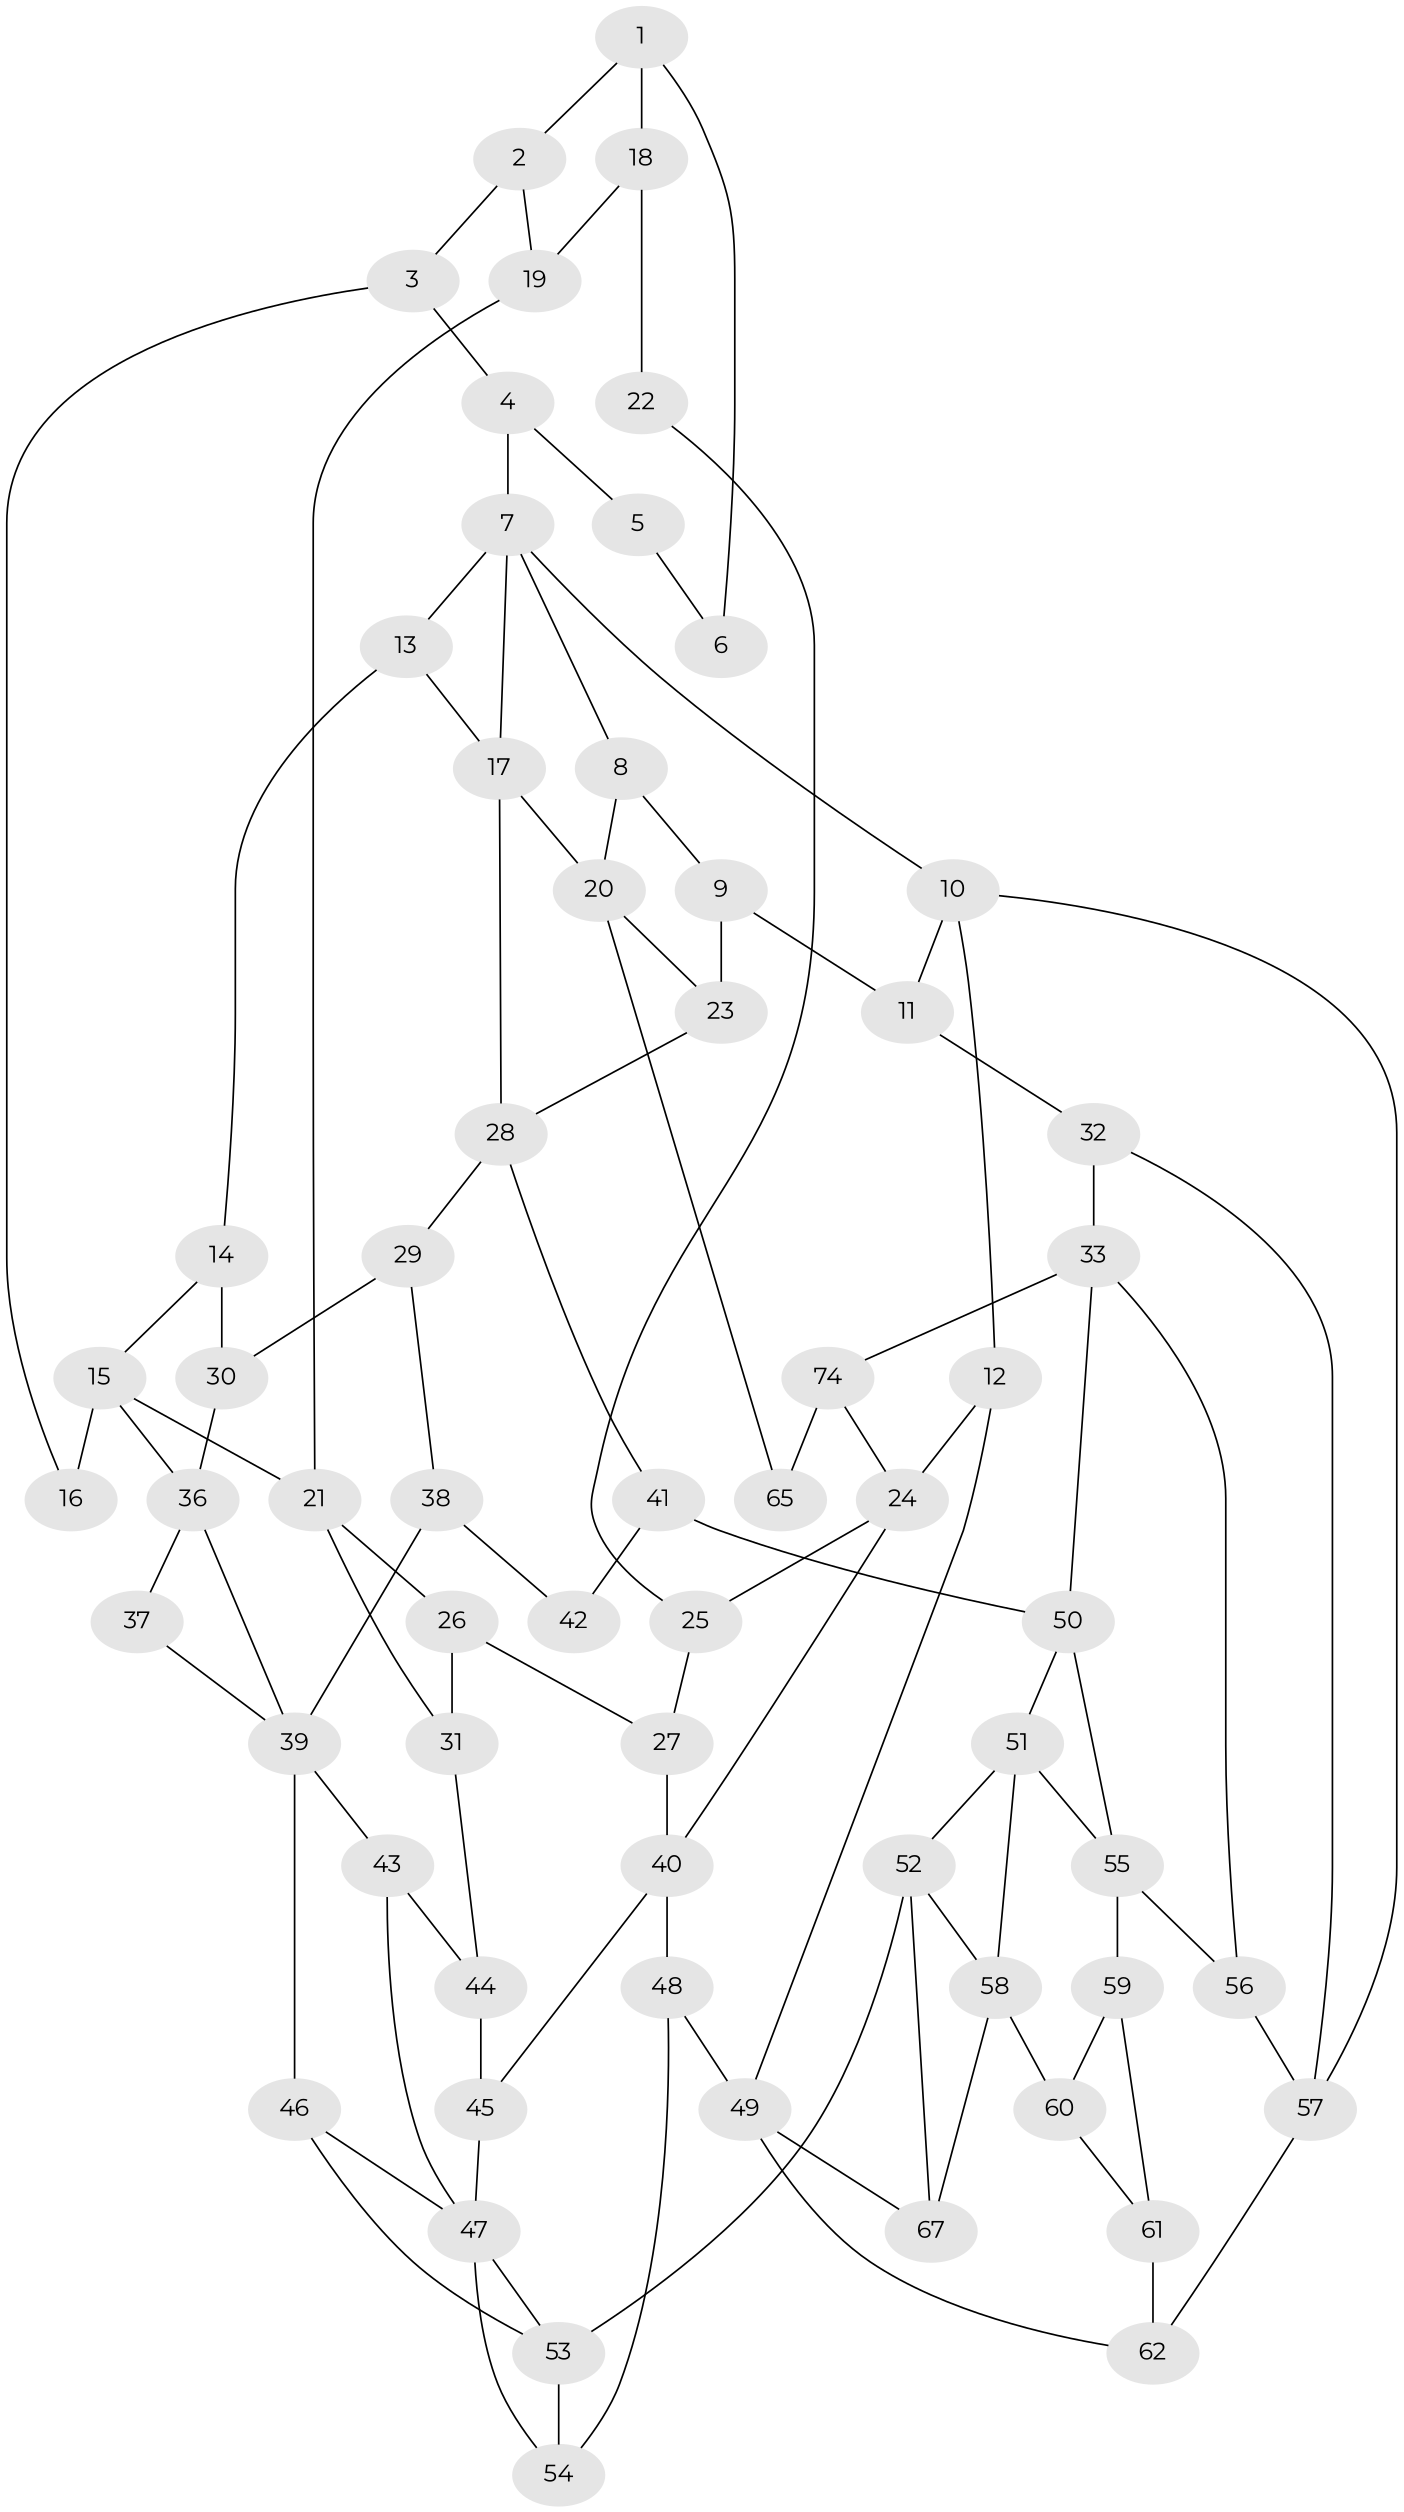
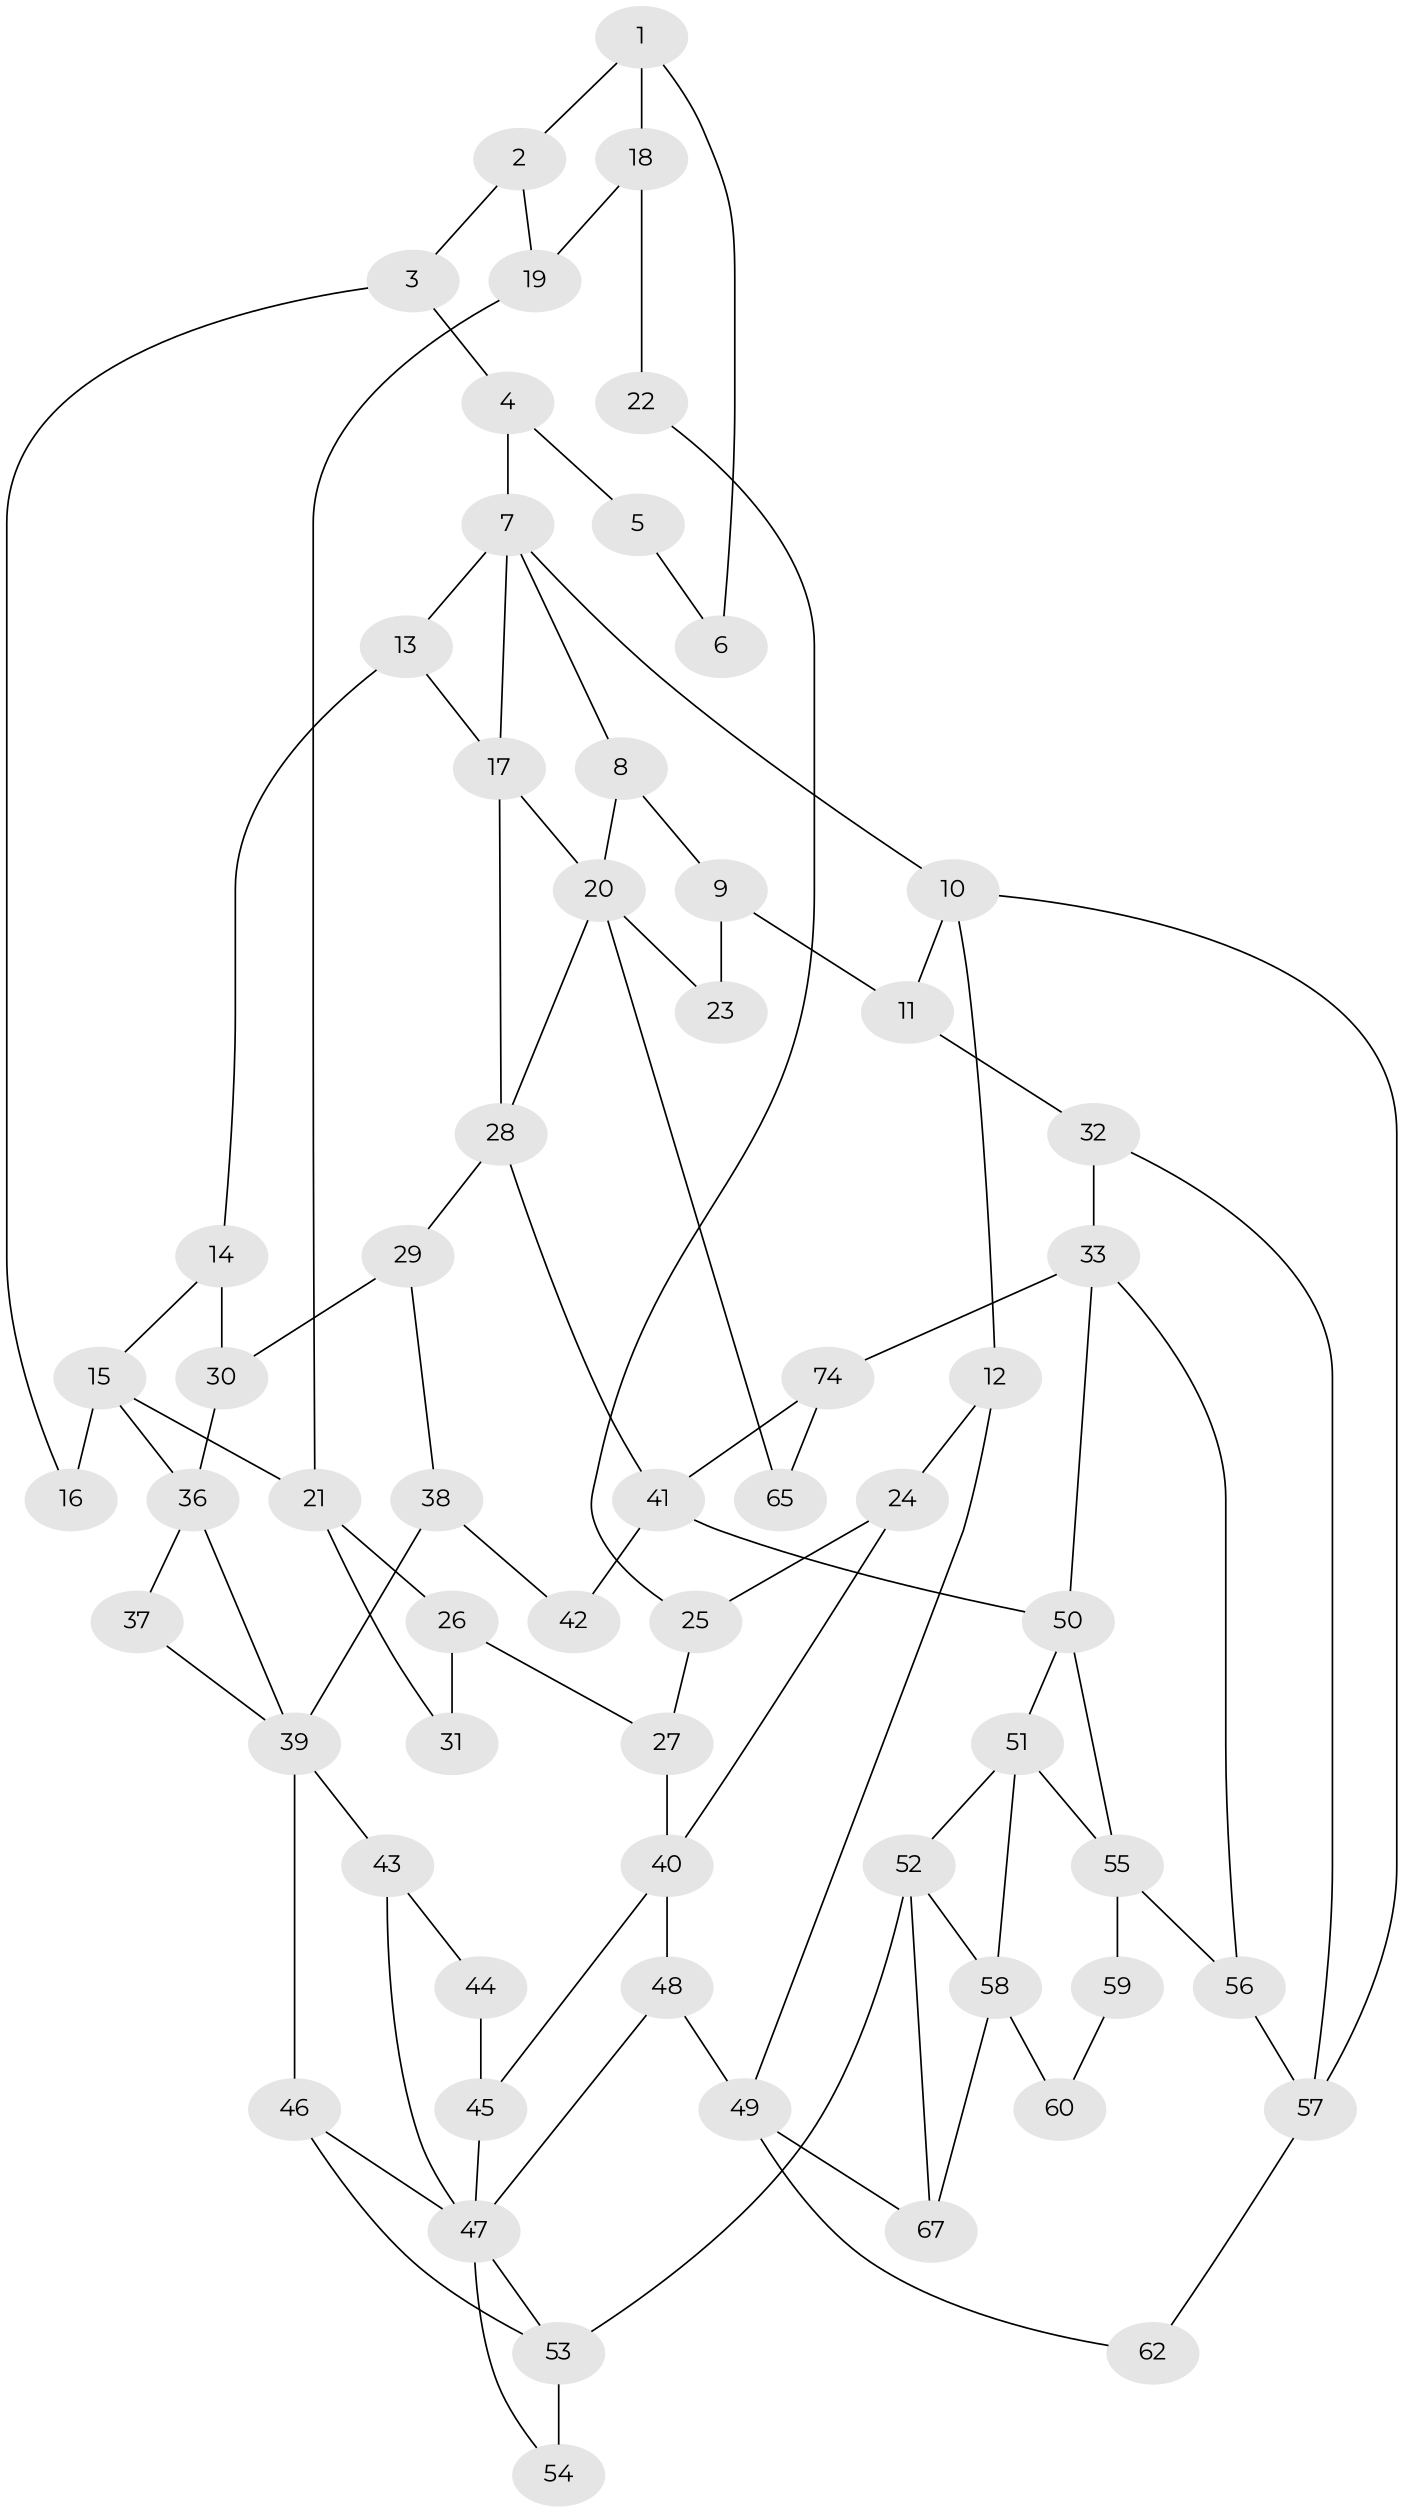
(611, 1073) -> (550, 1013)
(865, 1439) -> (743, 1439)
(466, 1866) -> none
(1153, 2231) -> none
(655, 2240) -> (570, 2110)
